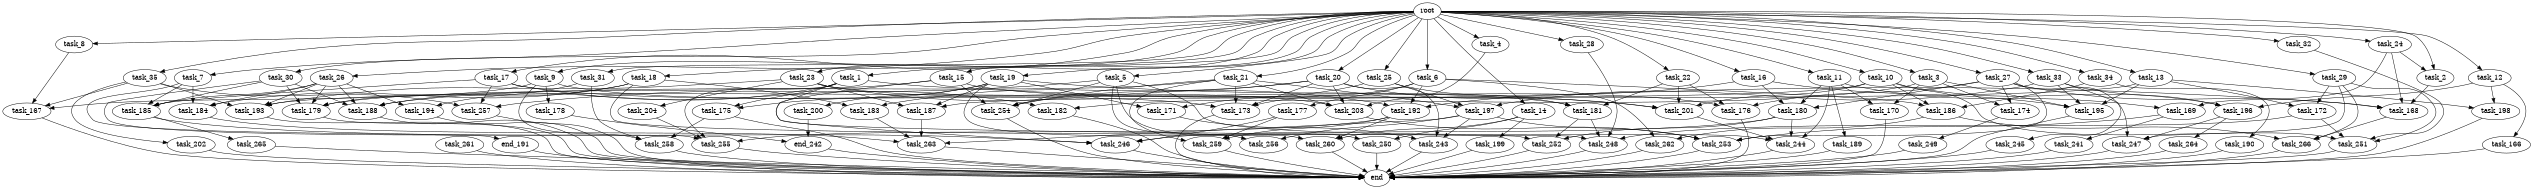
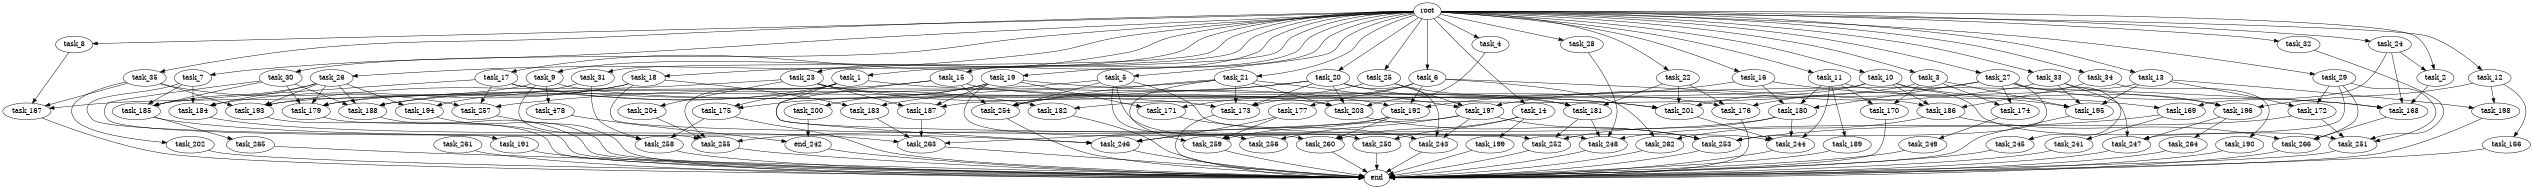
(550, 111) -> (550, 111)
(515, 145) -> (514, 145)
